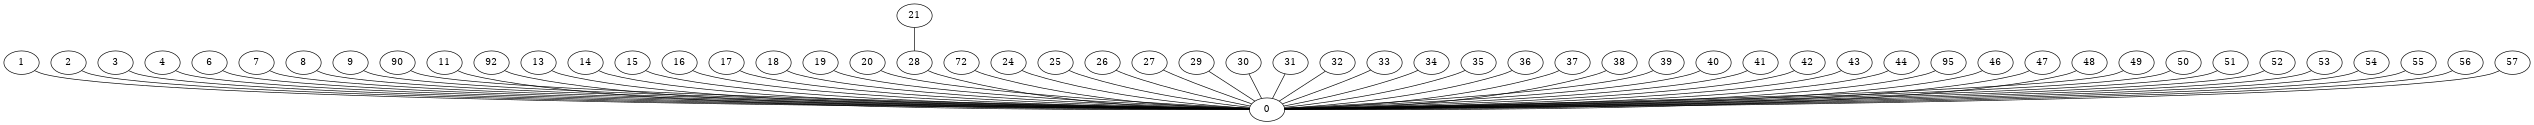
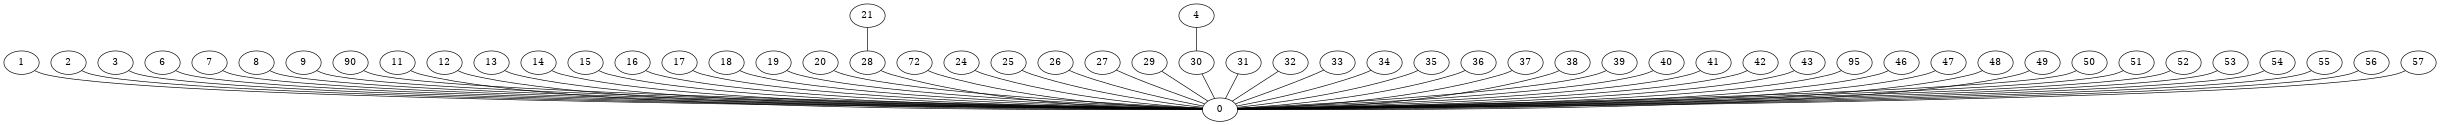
(492, 63) -> (445, 63)
(1902, 63) -> none
(712, 101) -> (1197, 39)
